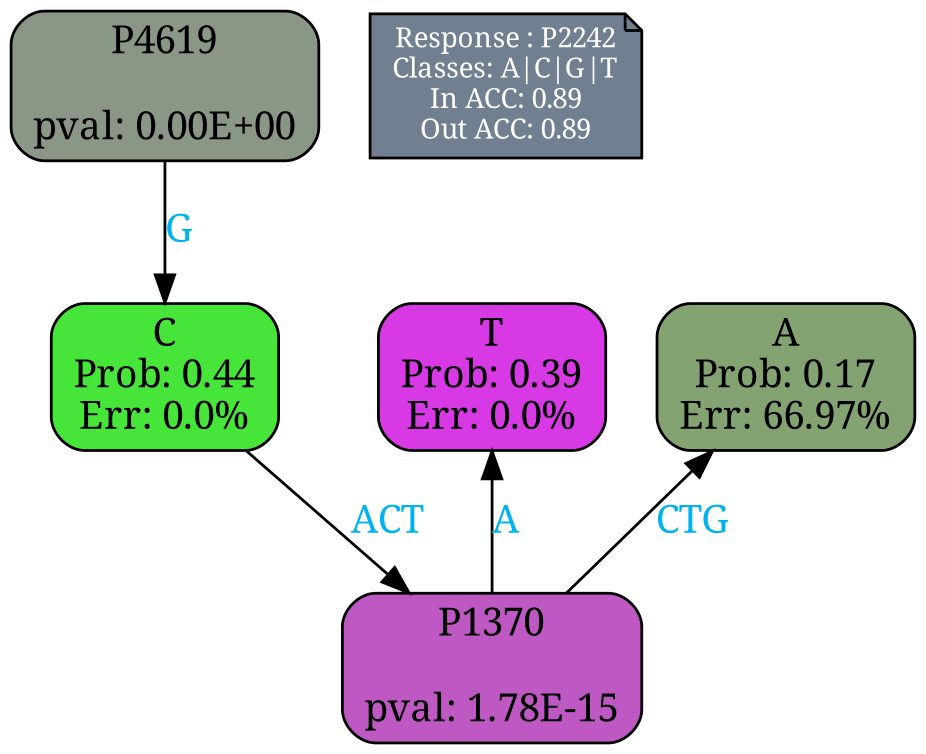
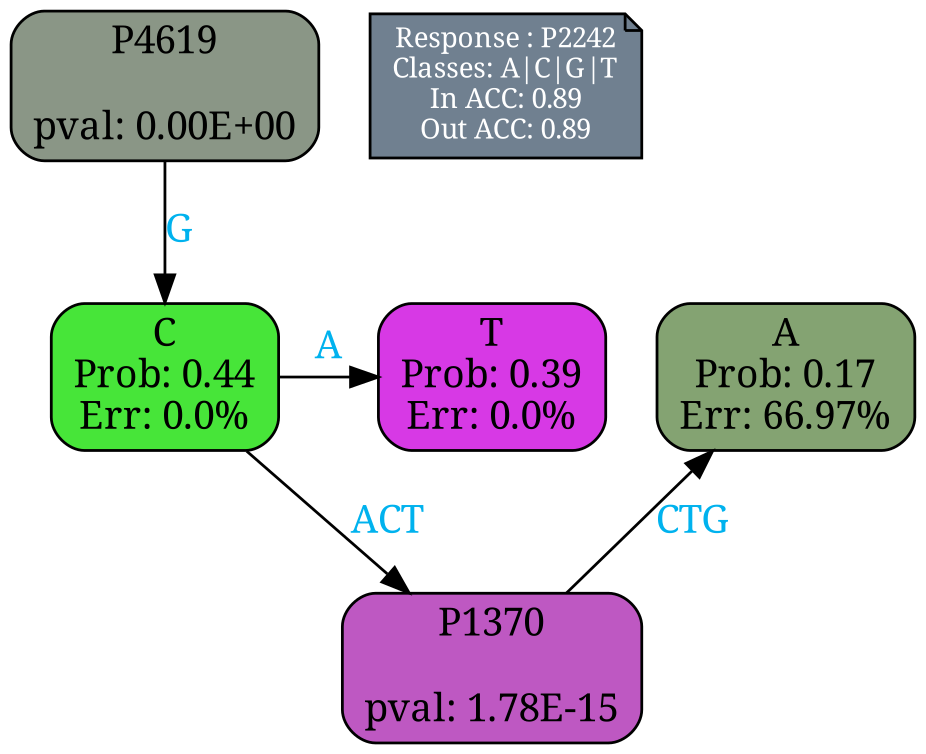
(492, 536) -> (315, 377)
